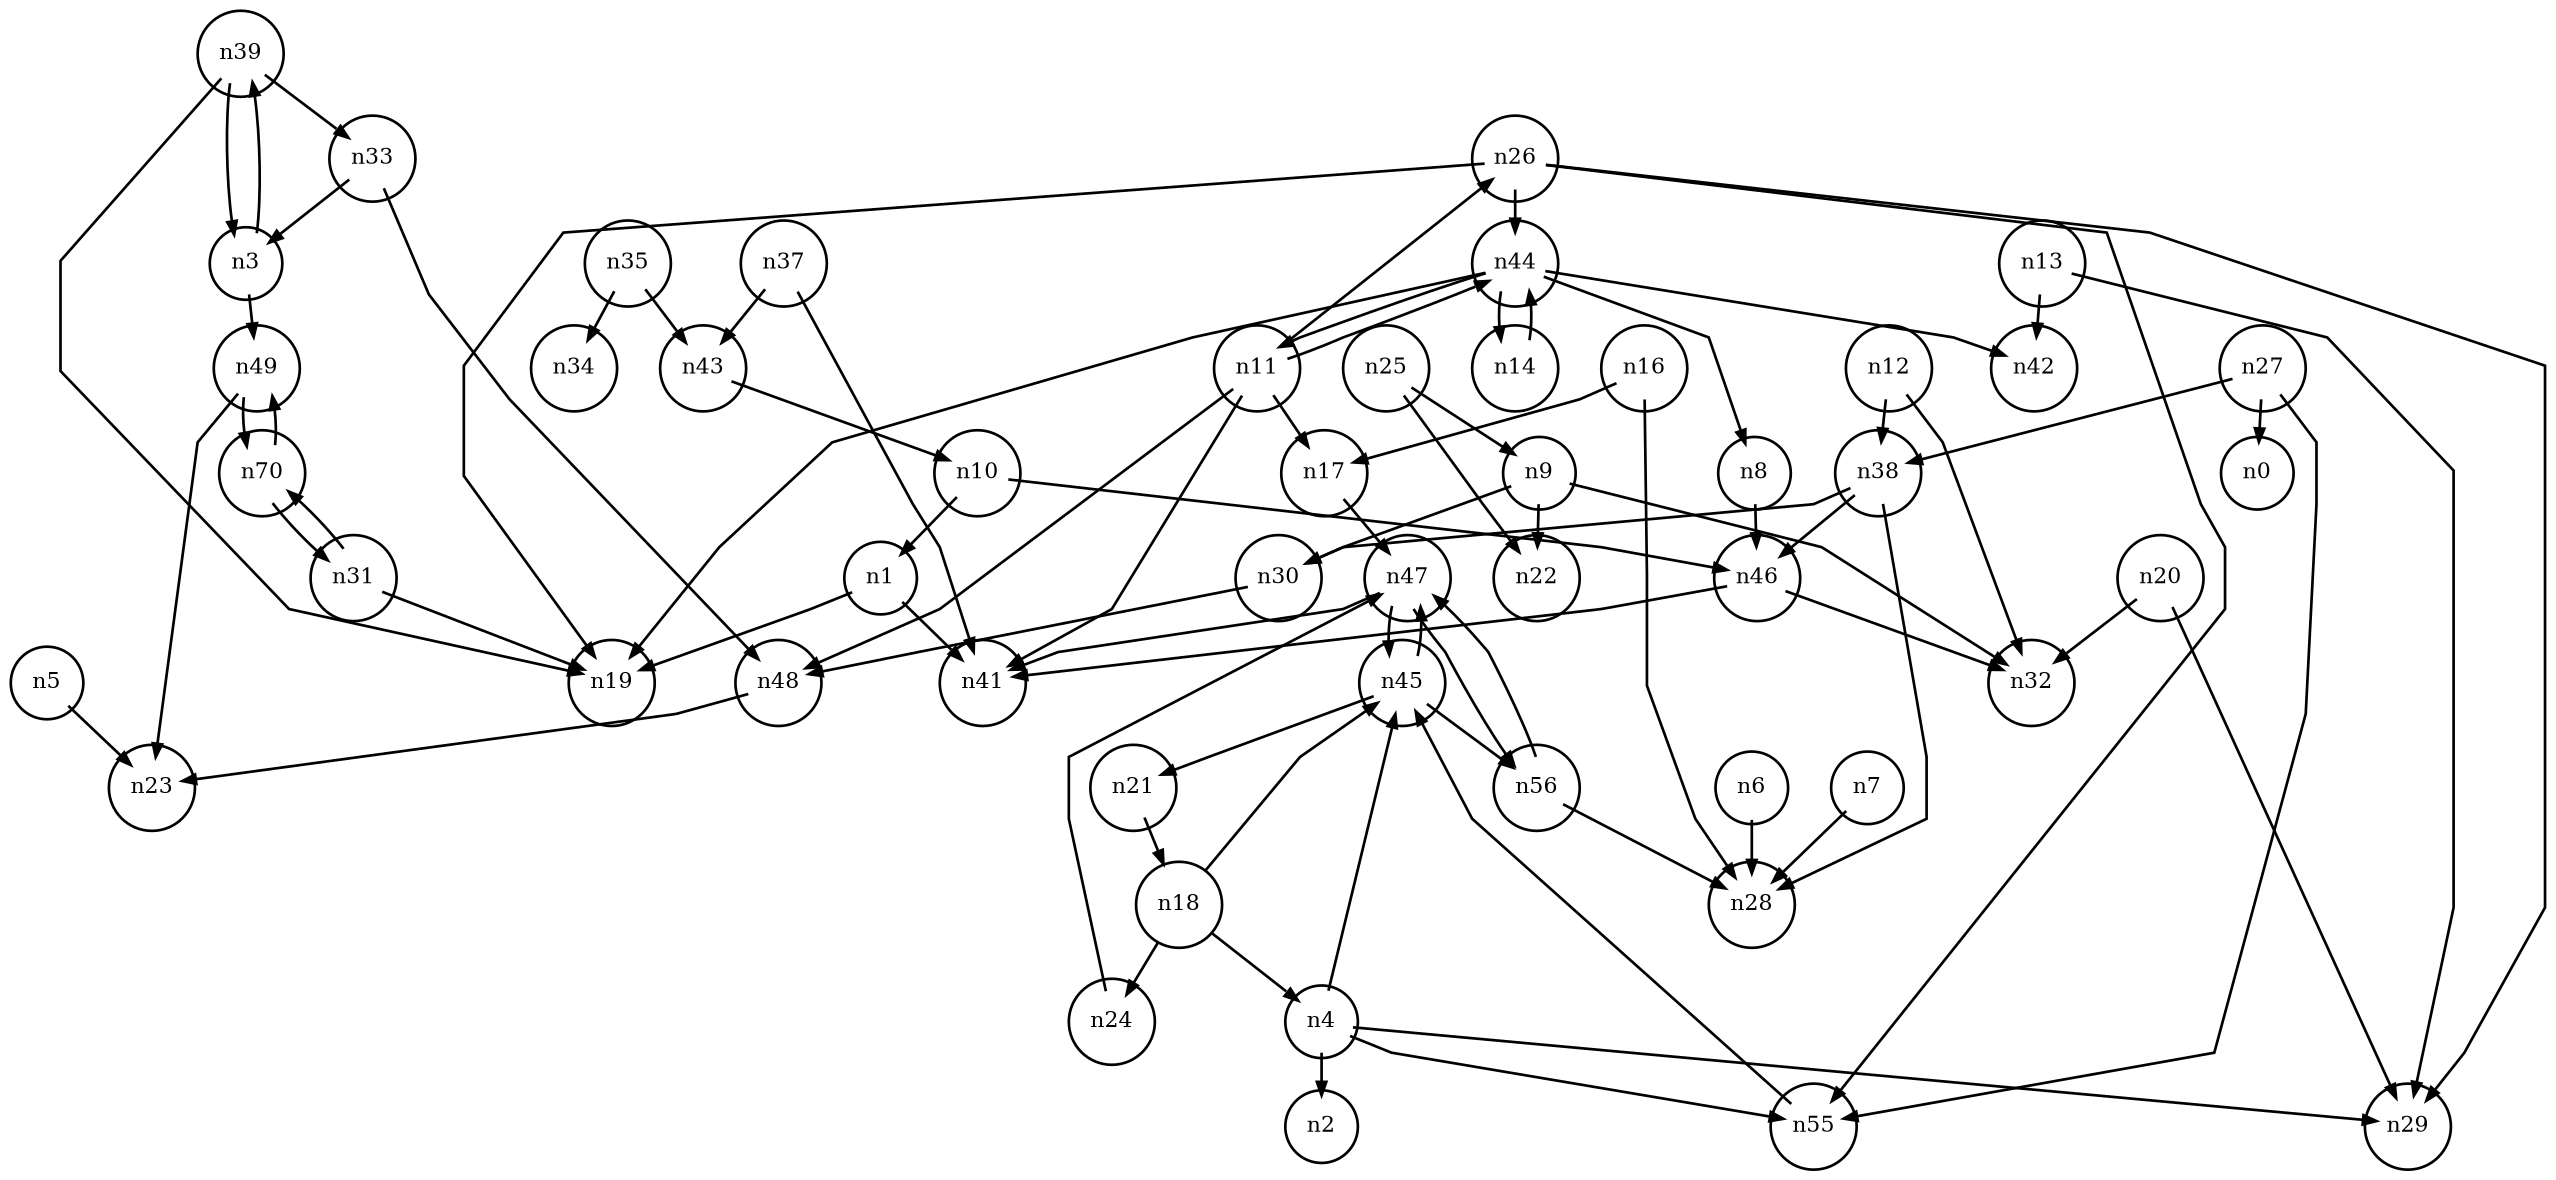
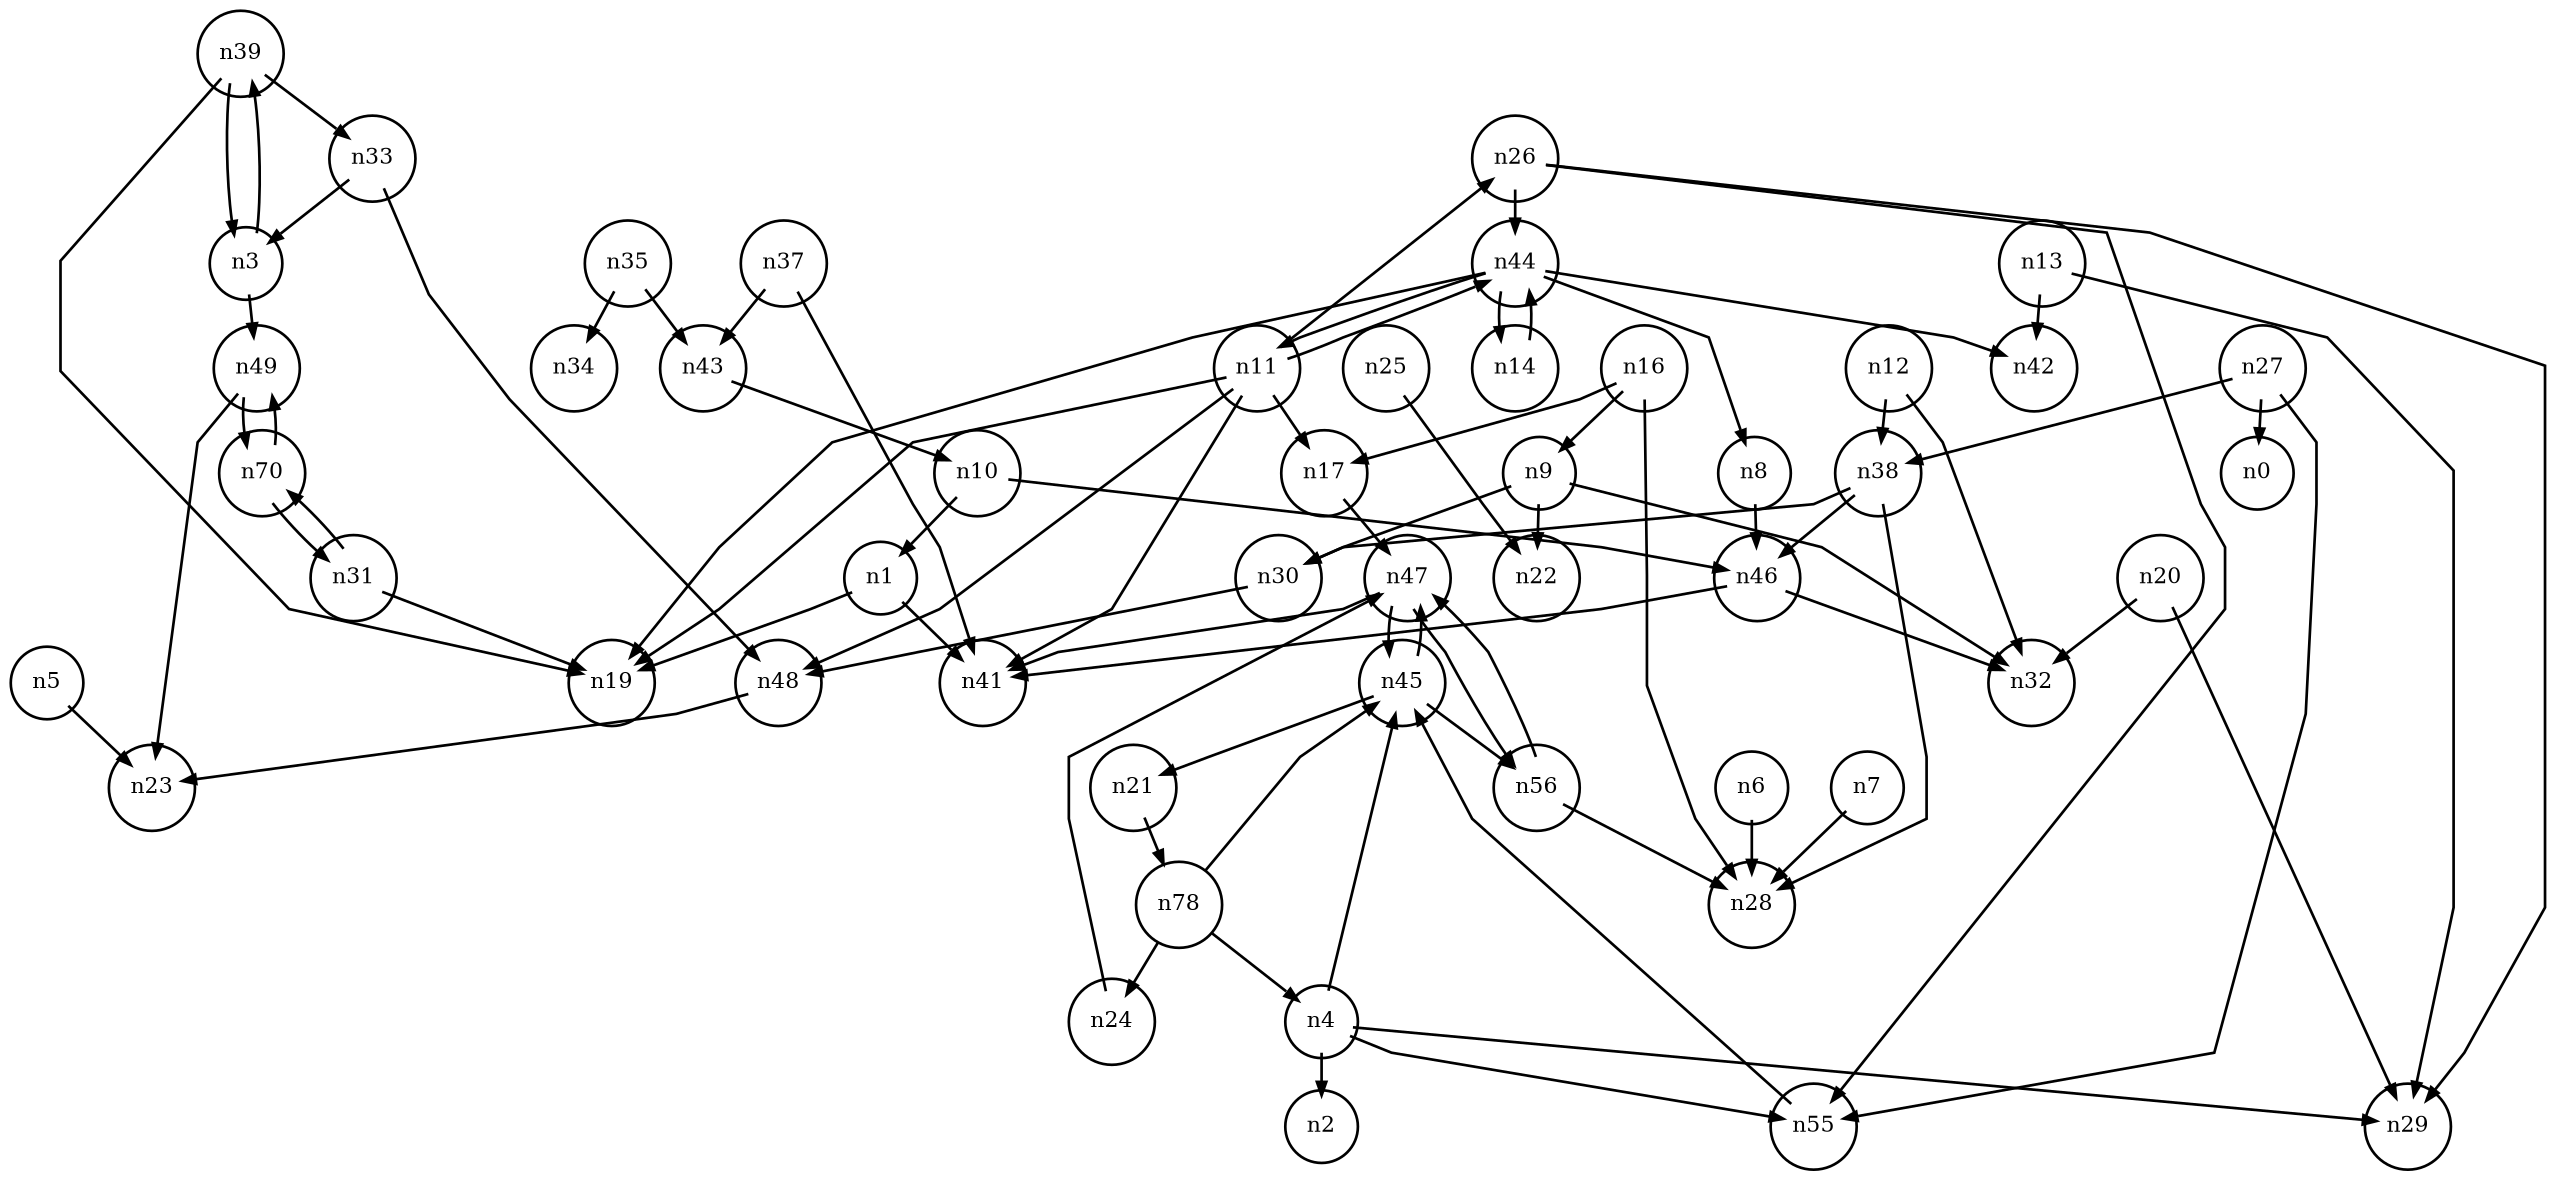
(782, 216) -> (935, 438)
(1455, 416) -> (1597, 416)
(1179, 905) -> (1179, 905)
